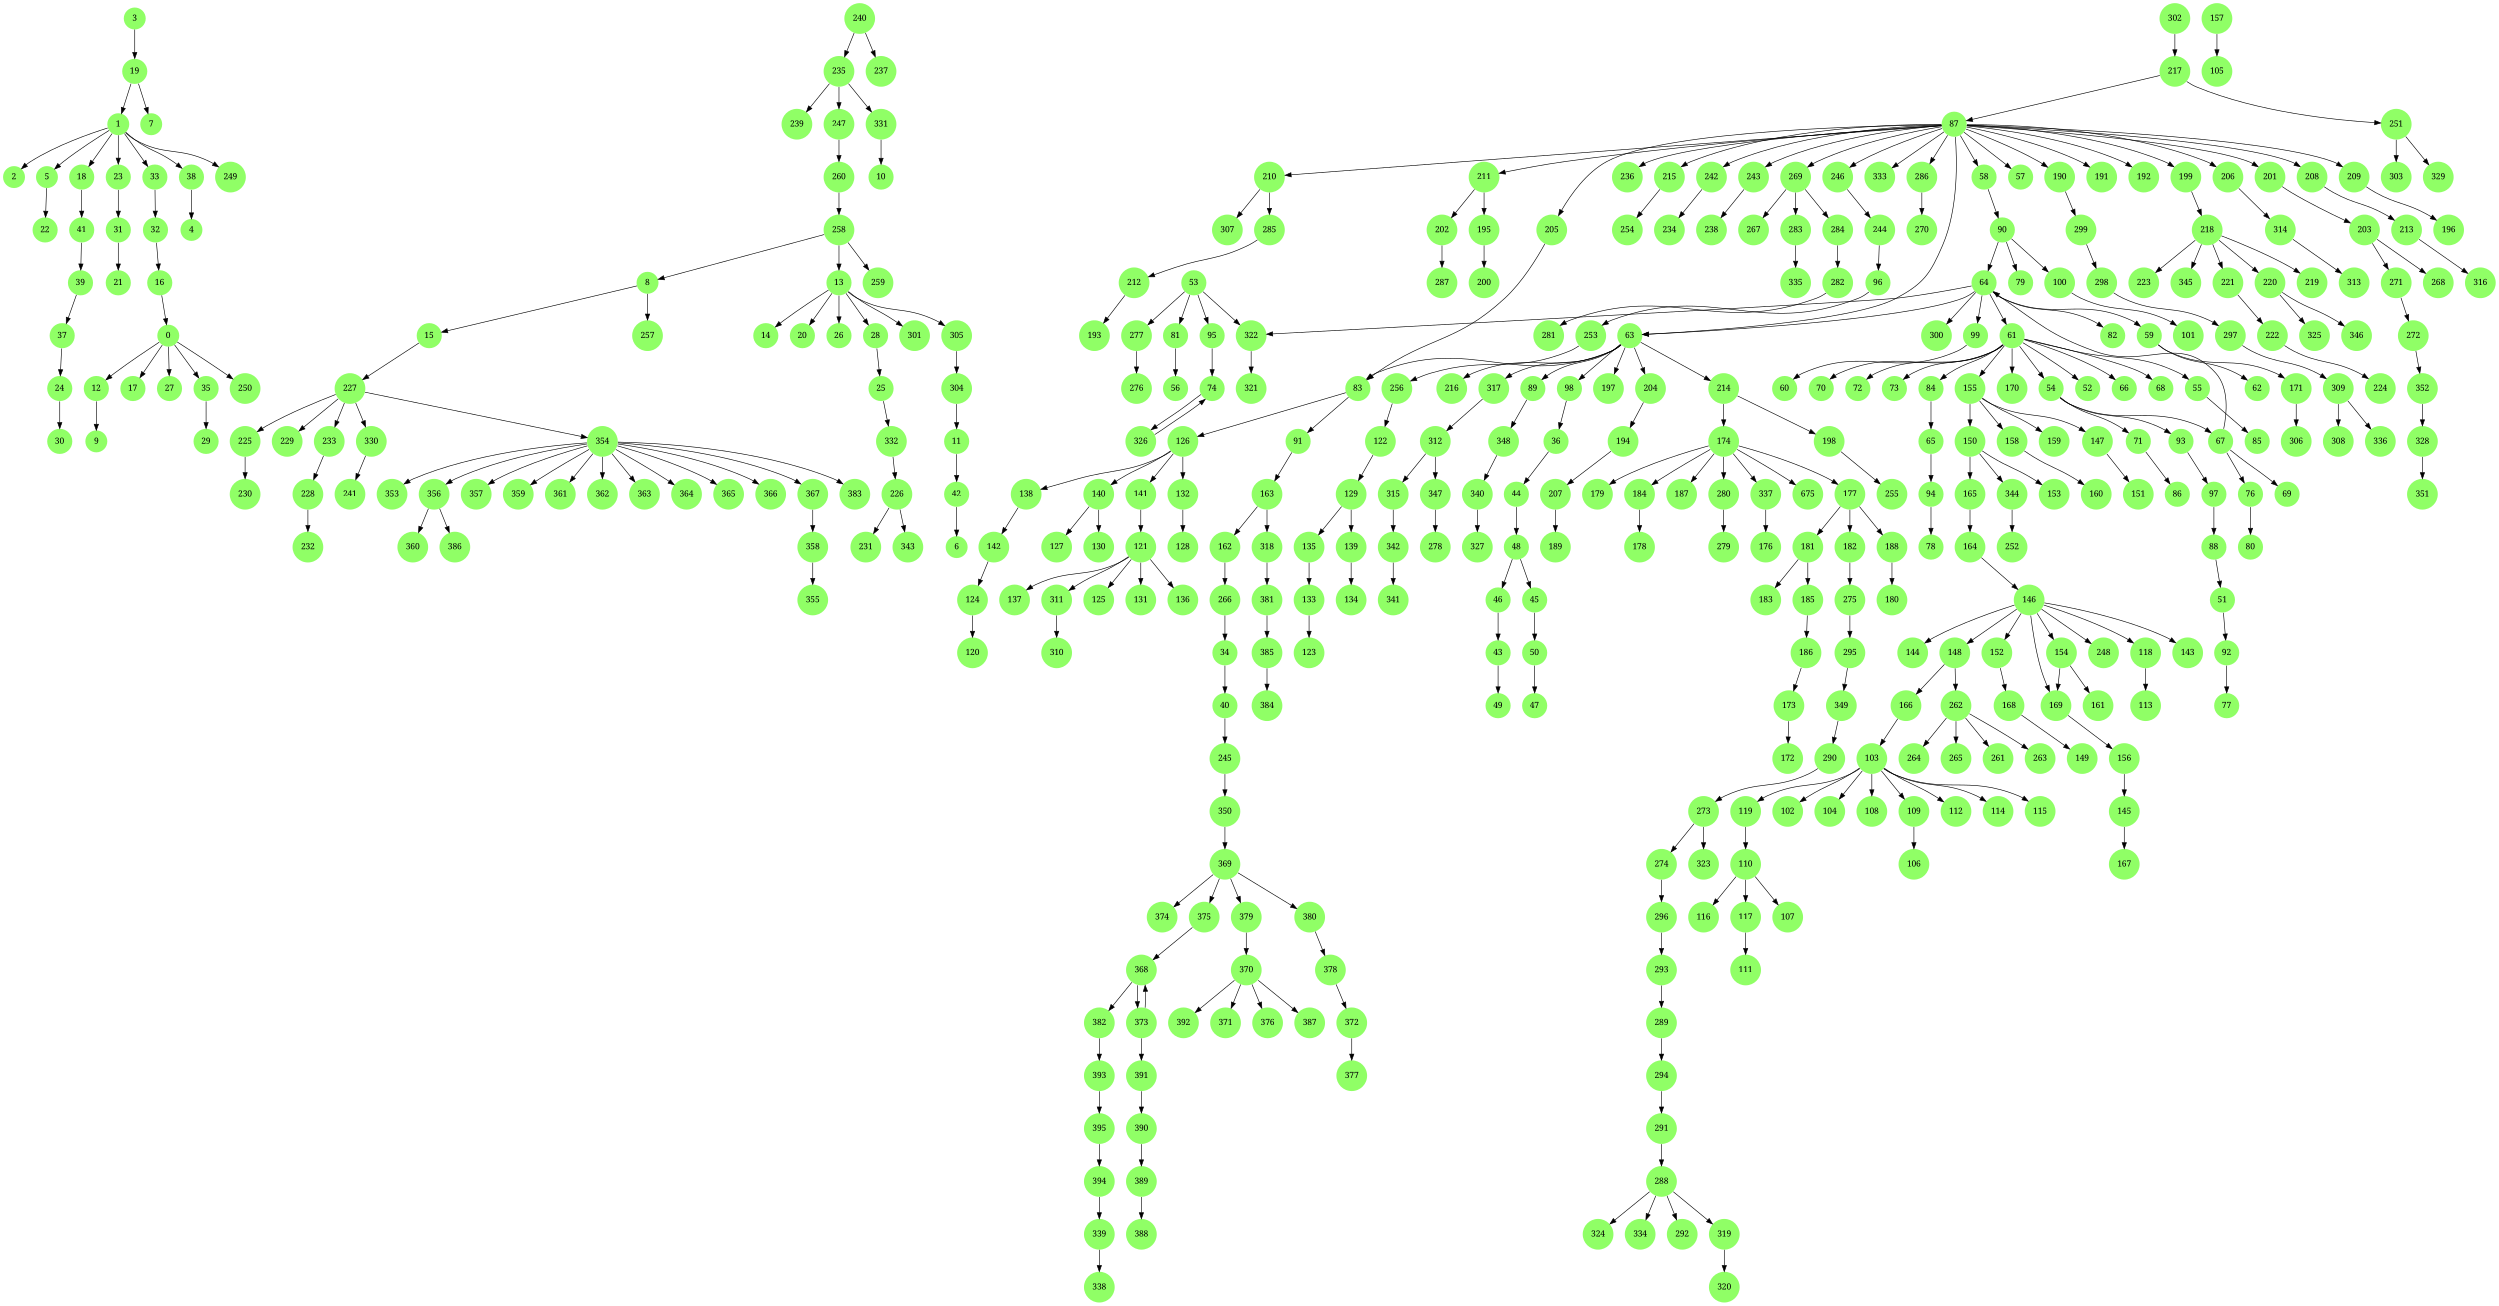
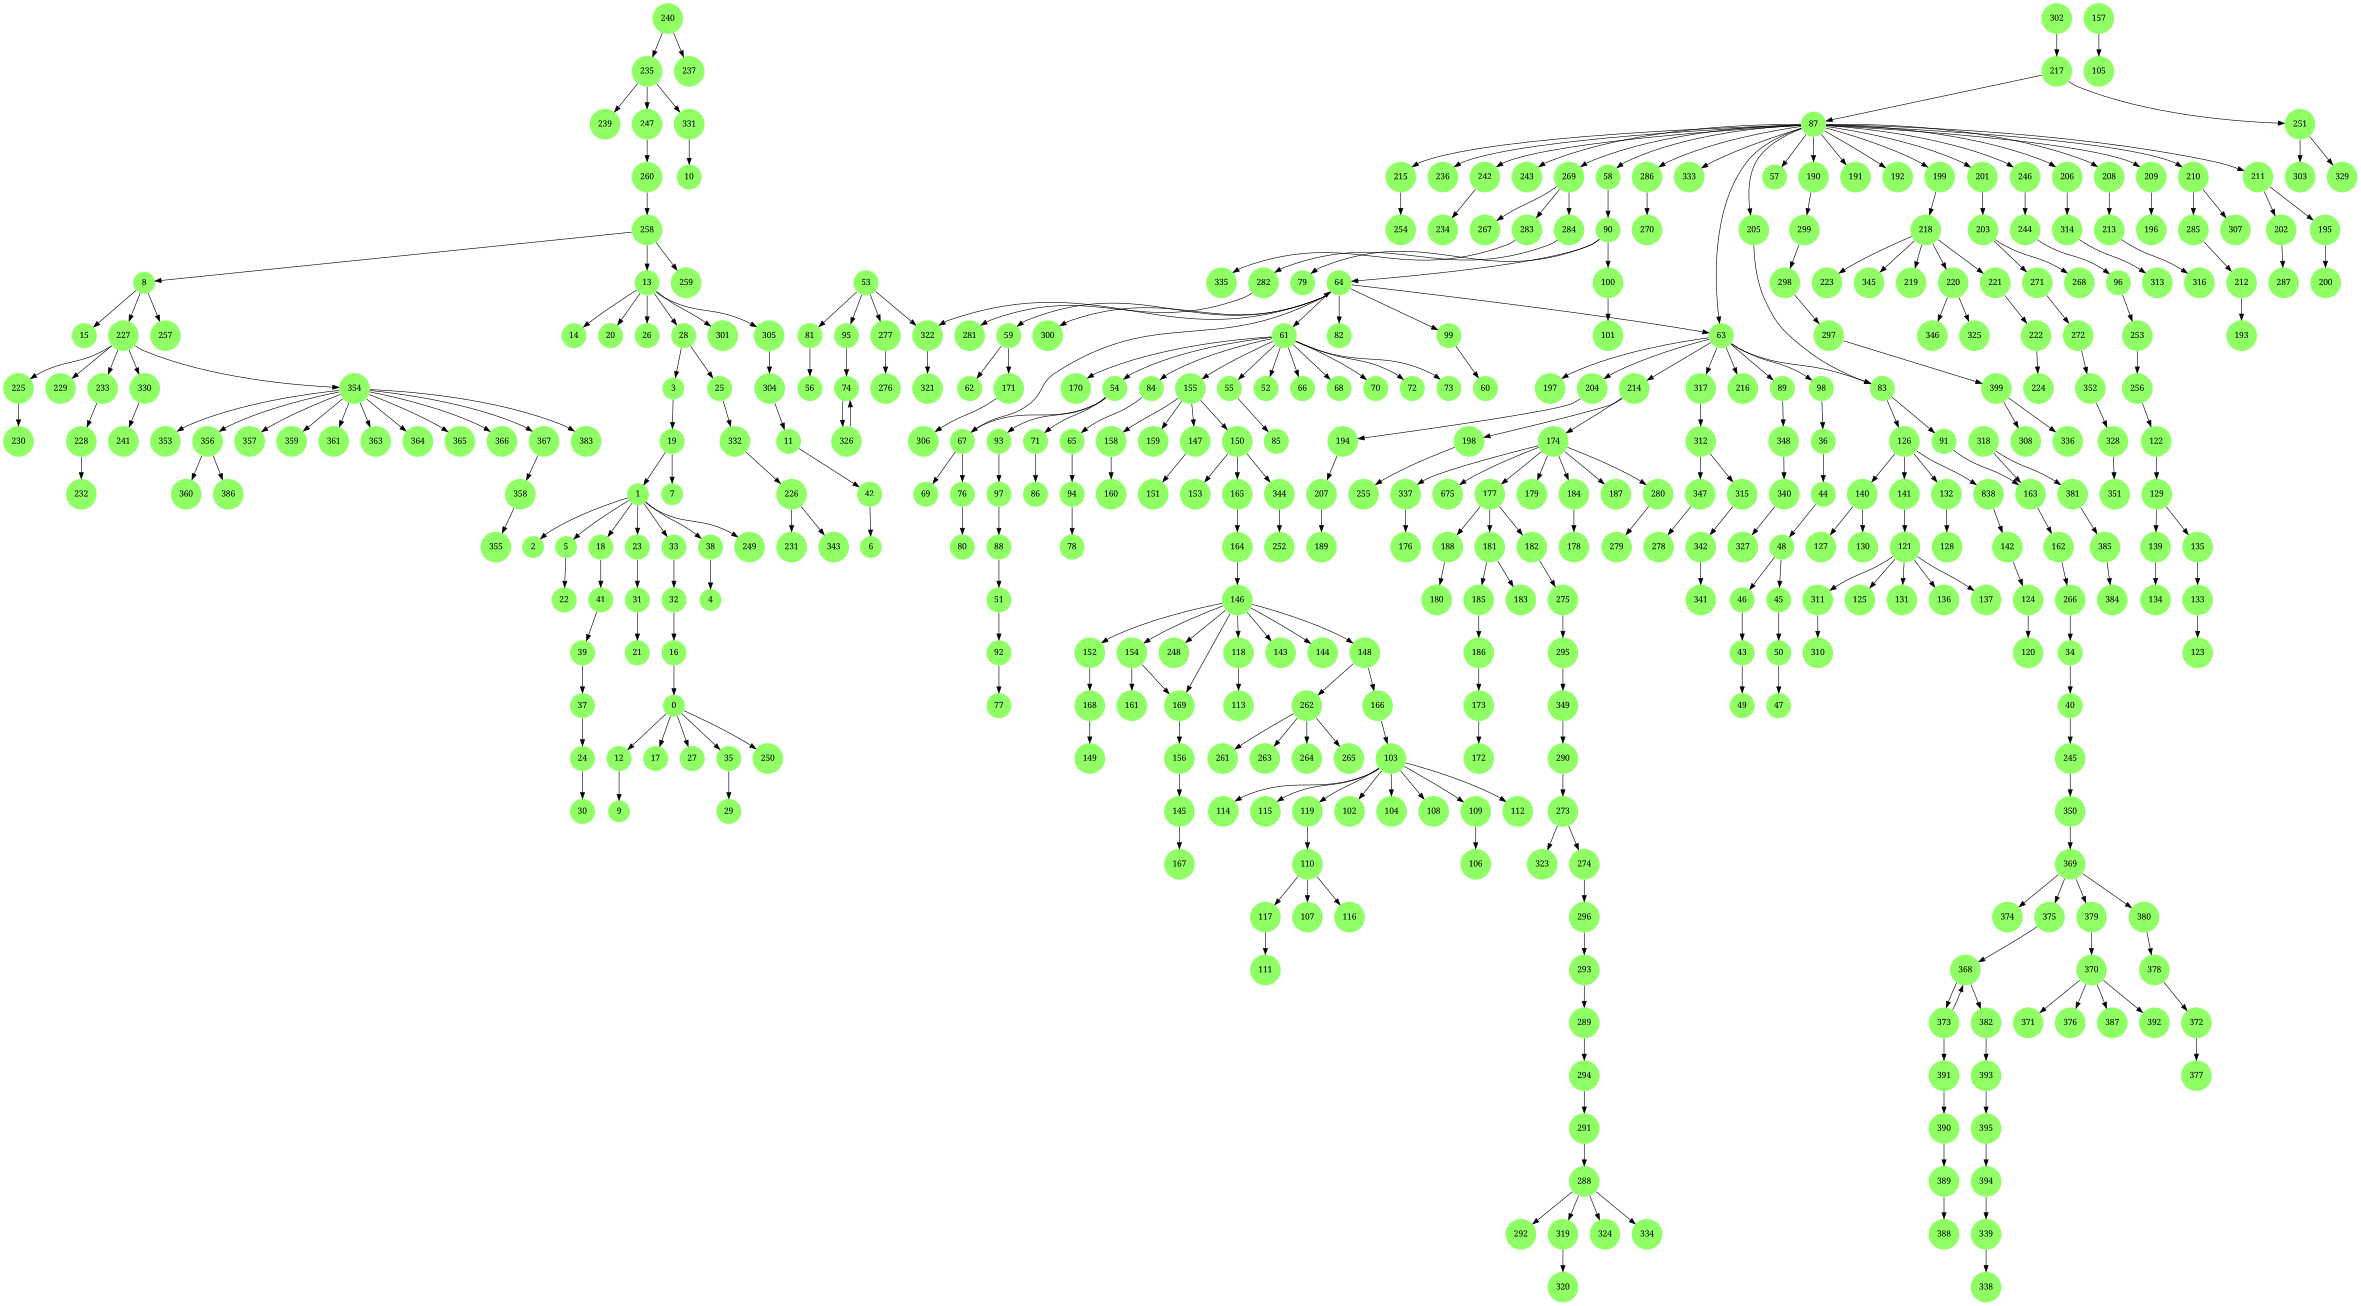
(1711, 230) -> none
(393, 360) -> (136, 304)
none -> (679, 360)
(2338, 389) -> (1996, 389)
(602, 494) -> none
(1026, 494) -> (1988, 494)
(1267, 518) -> (2005, 465)
